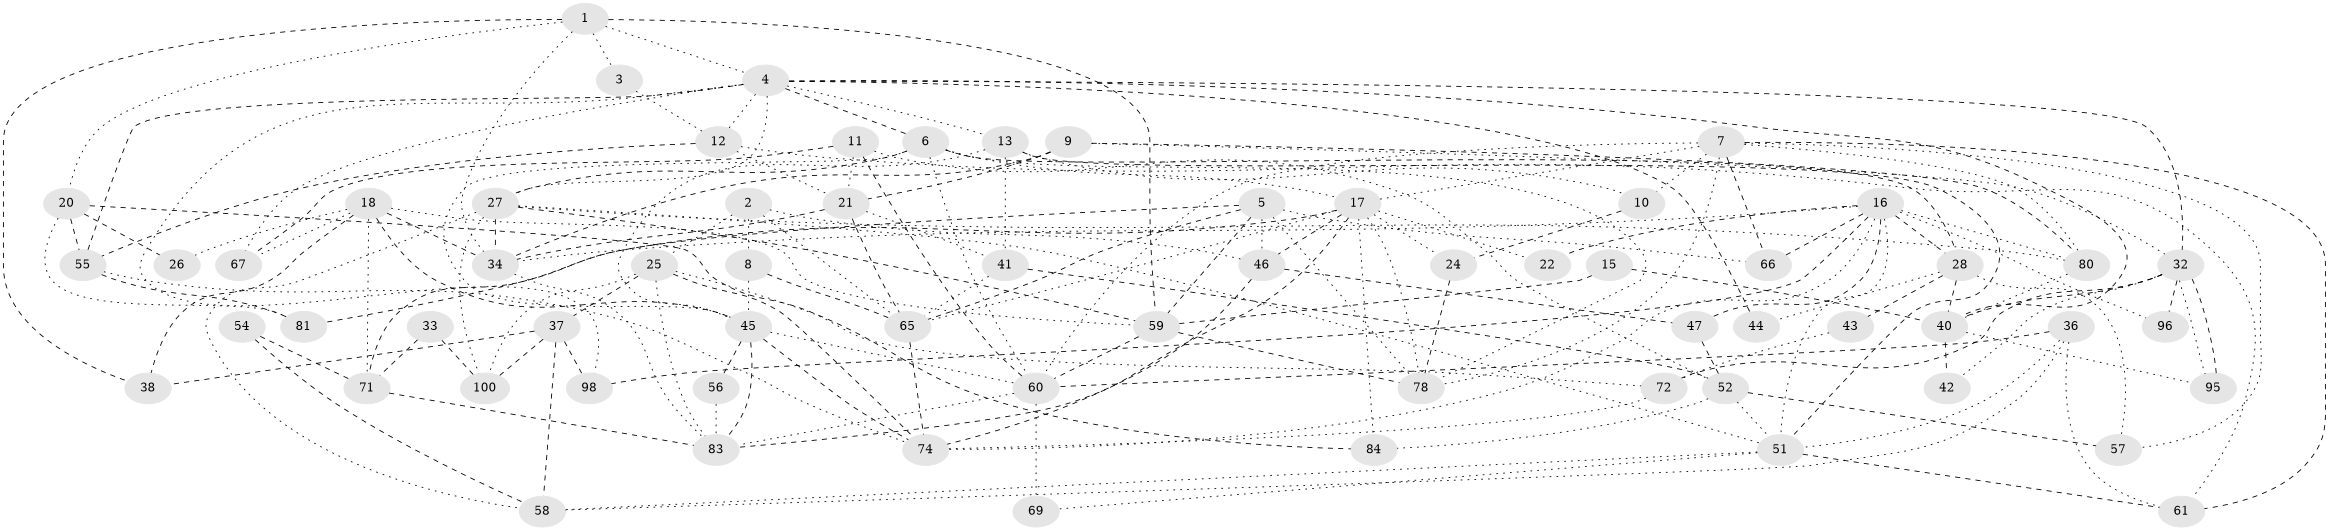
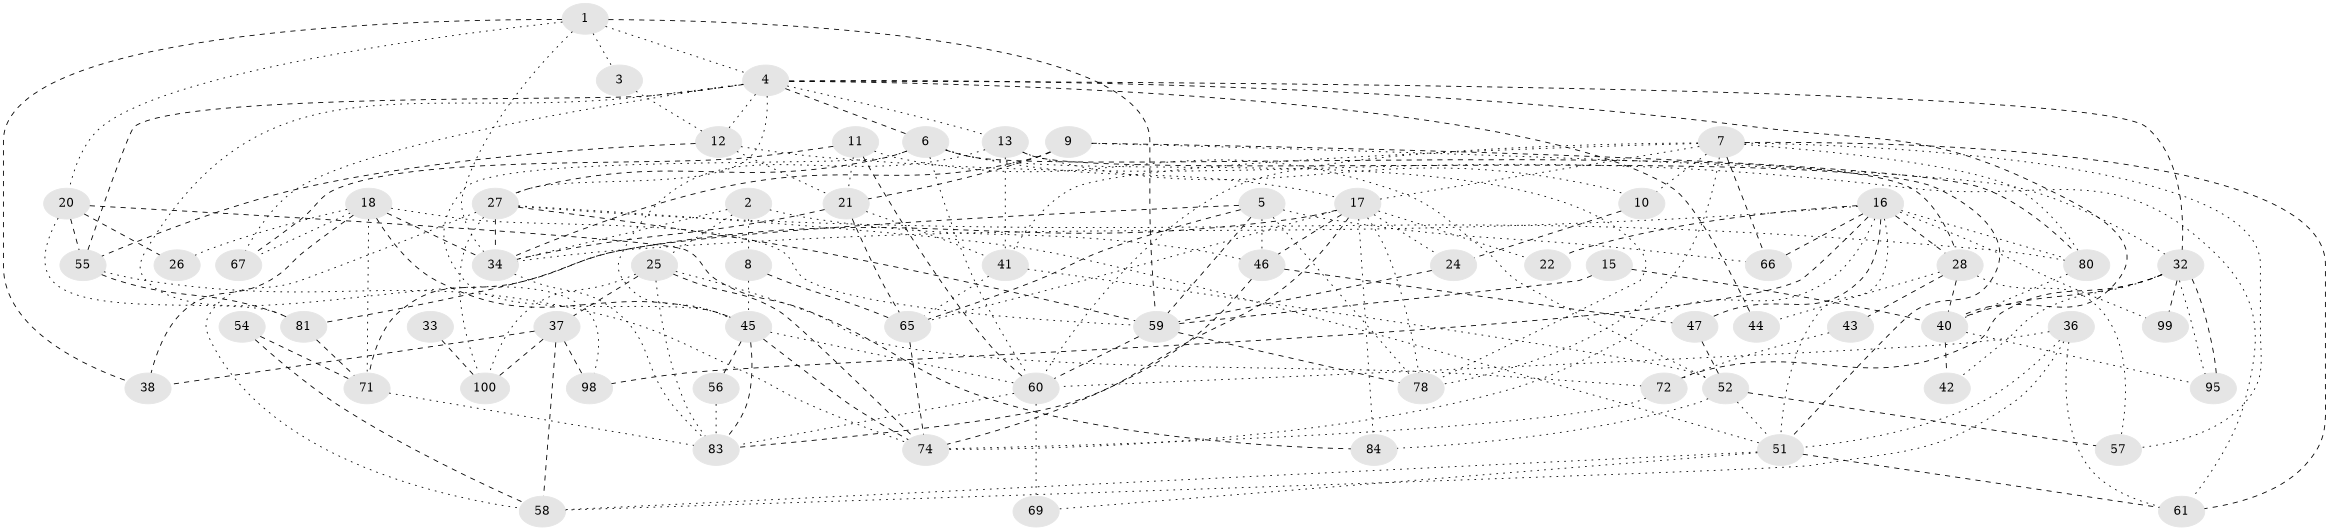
none -> (1341, 158)
(828, 265) -> (622, 234)
(1386, 320) -> (1386, 320)
(1439, 322) -> (1305, 296)
(2165, 327) -> (2165, 327)
(399, 358) -> (333, 355)
(1555, 365) -> (1555, 365)
(542, 419) -> (542, 419)
